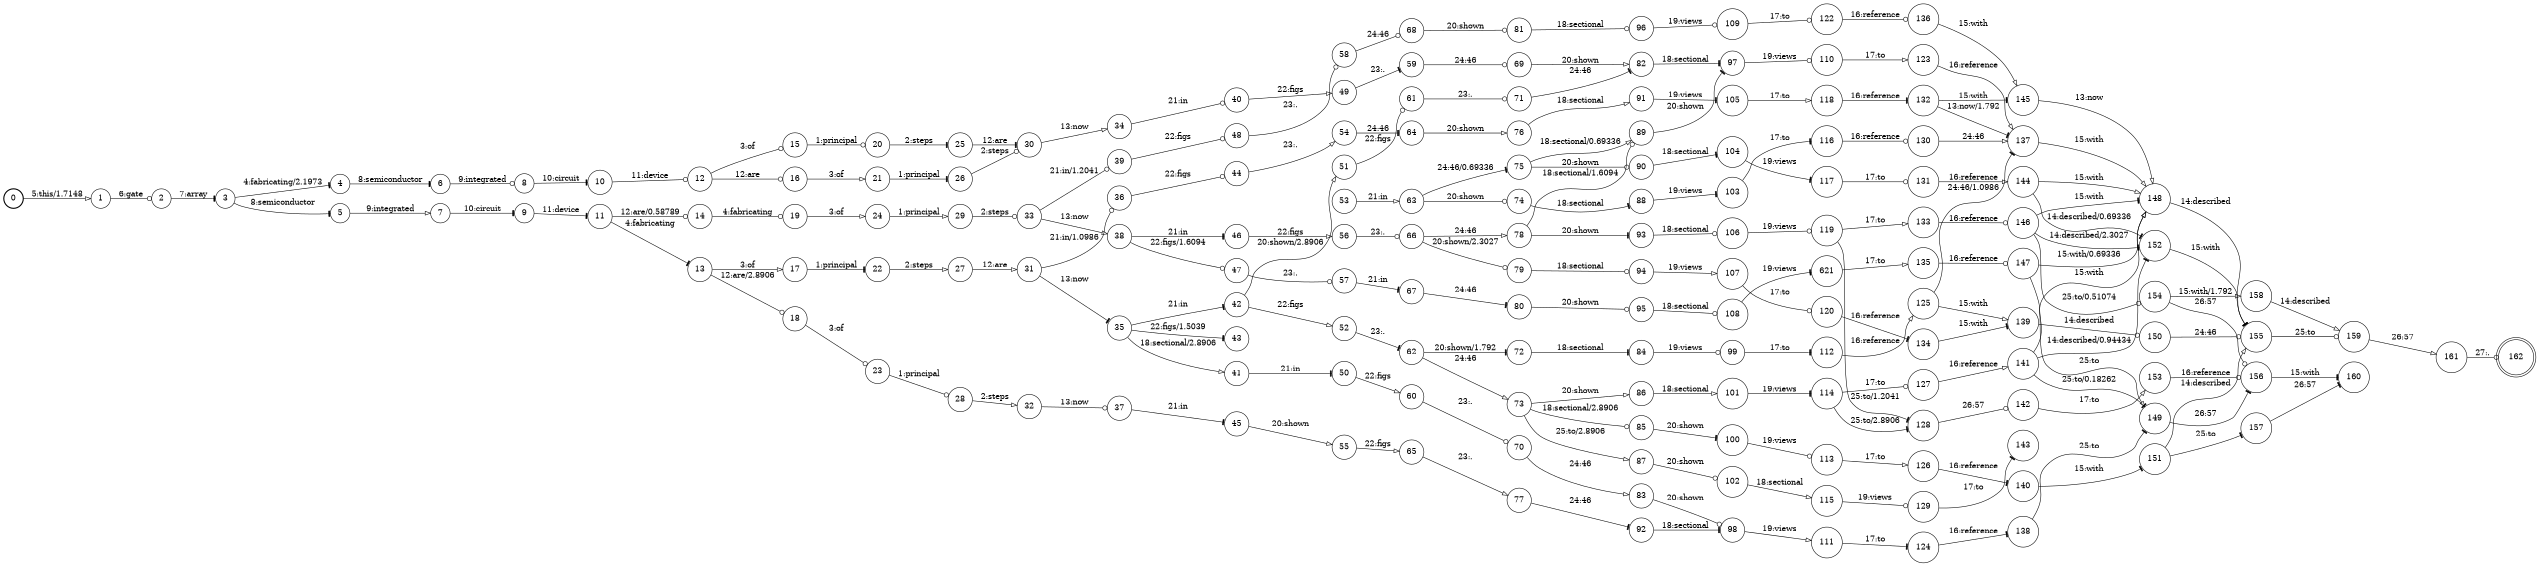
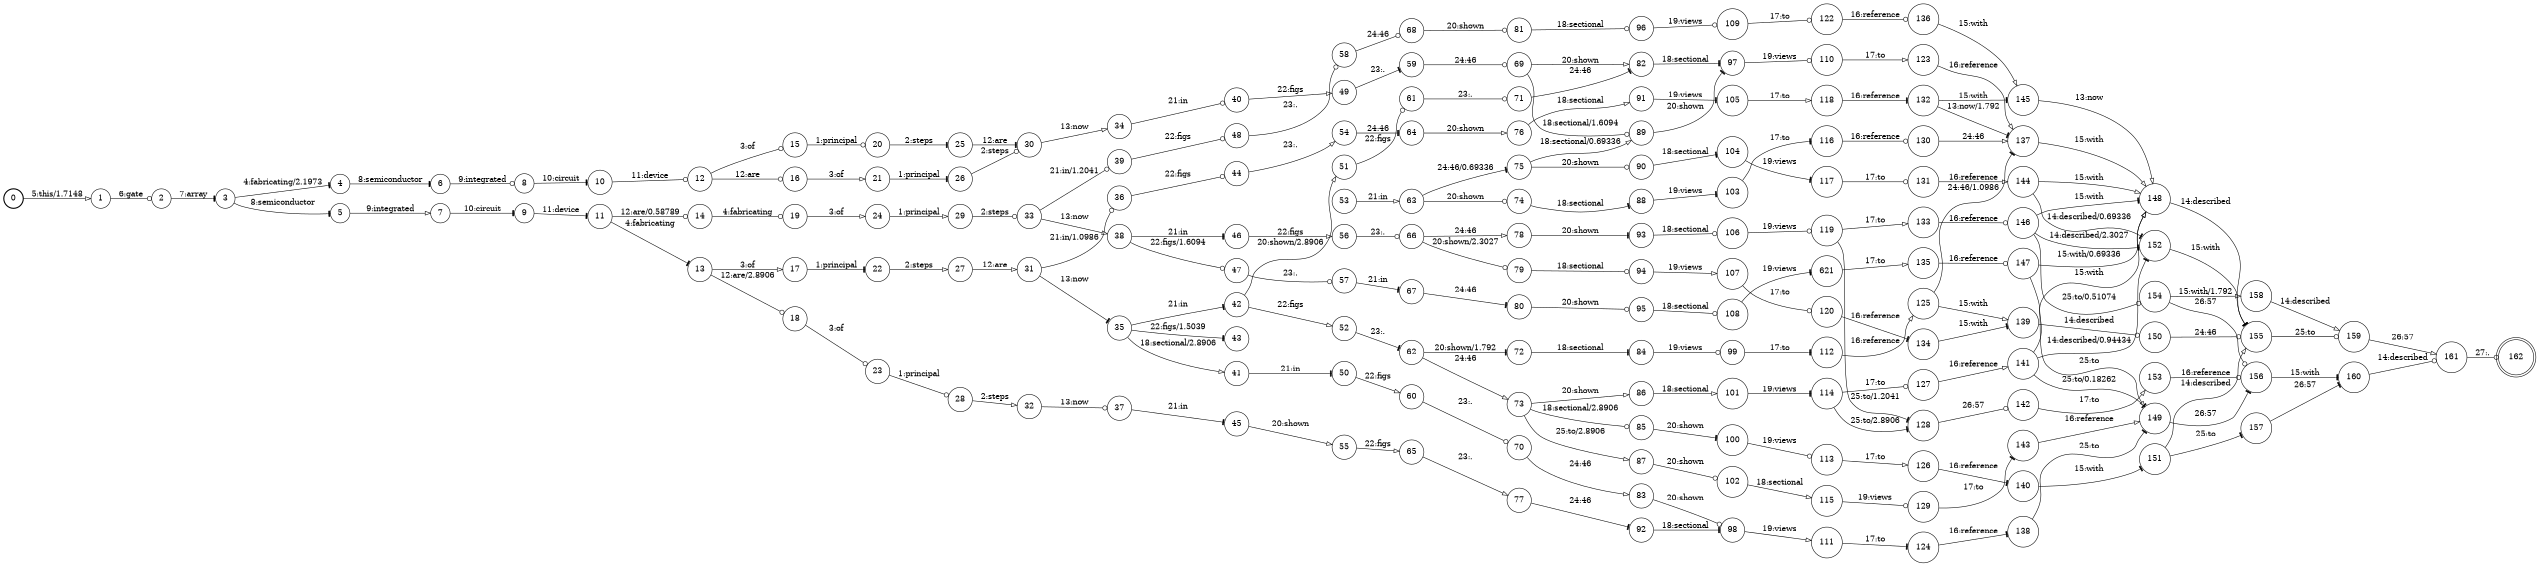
(1583, 189) -> (1553, 133)
none -> (2401, 368)
none -> (2086, 433)
